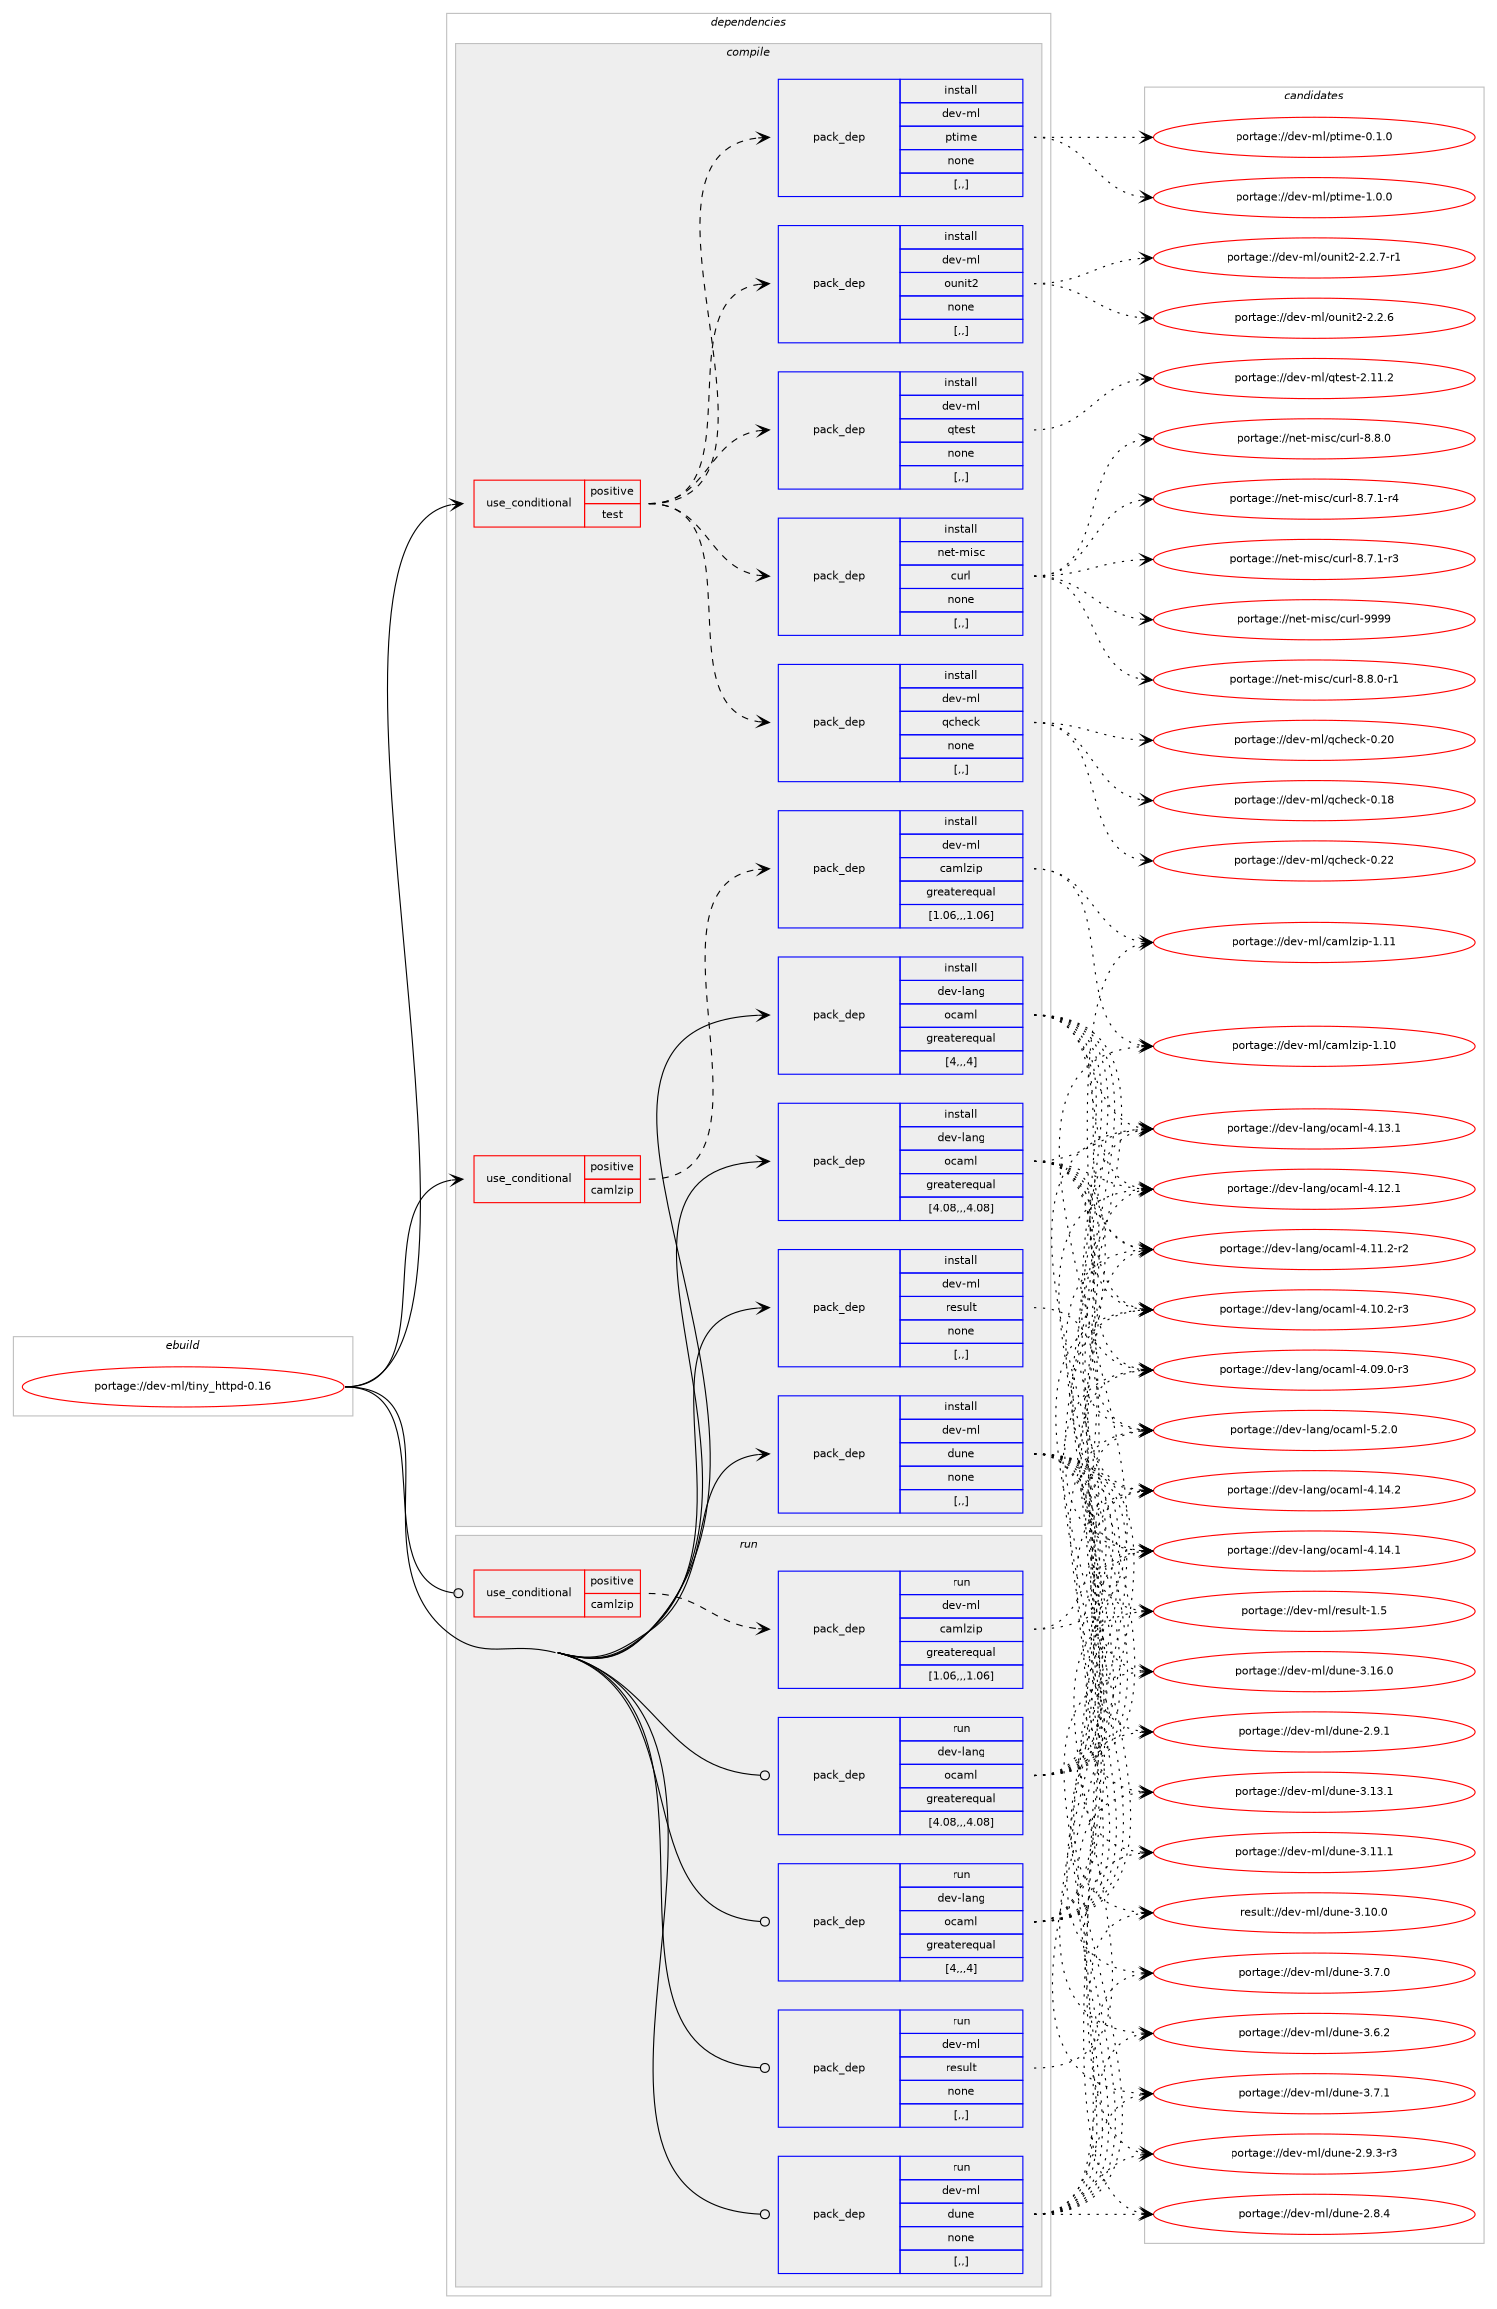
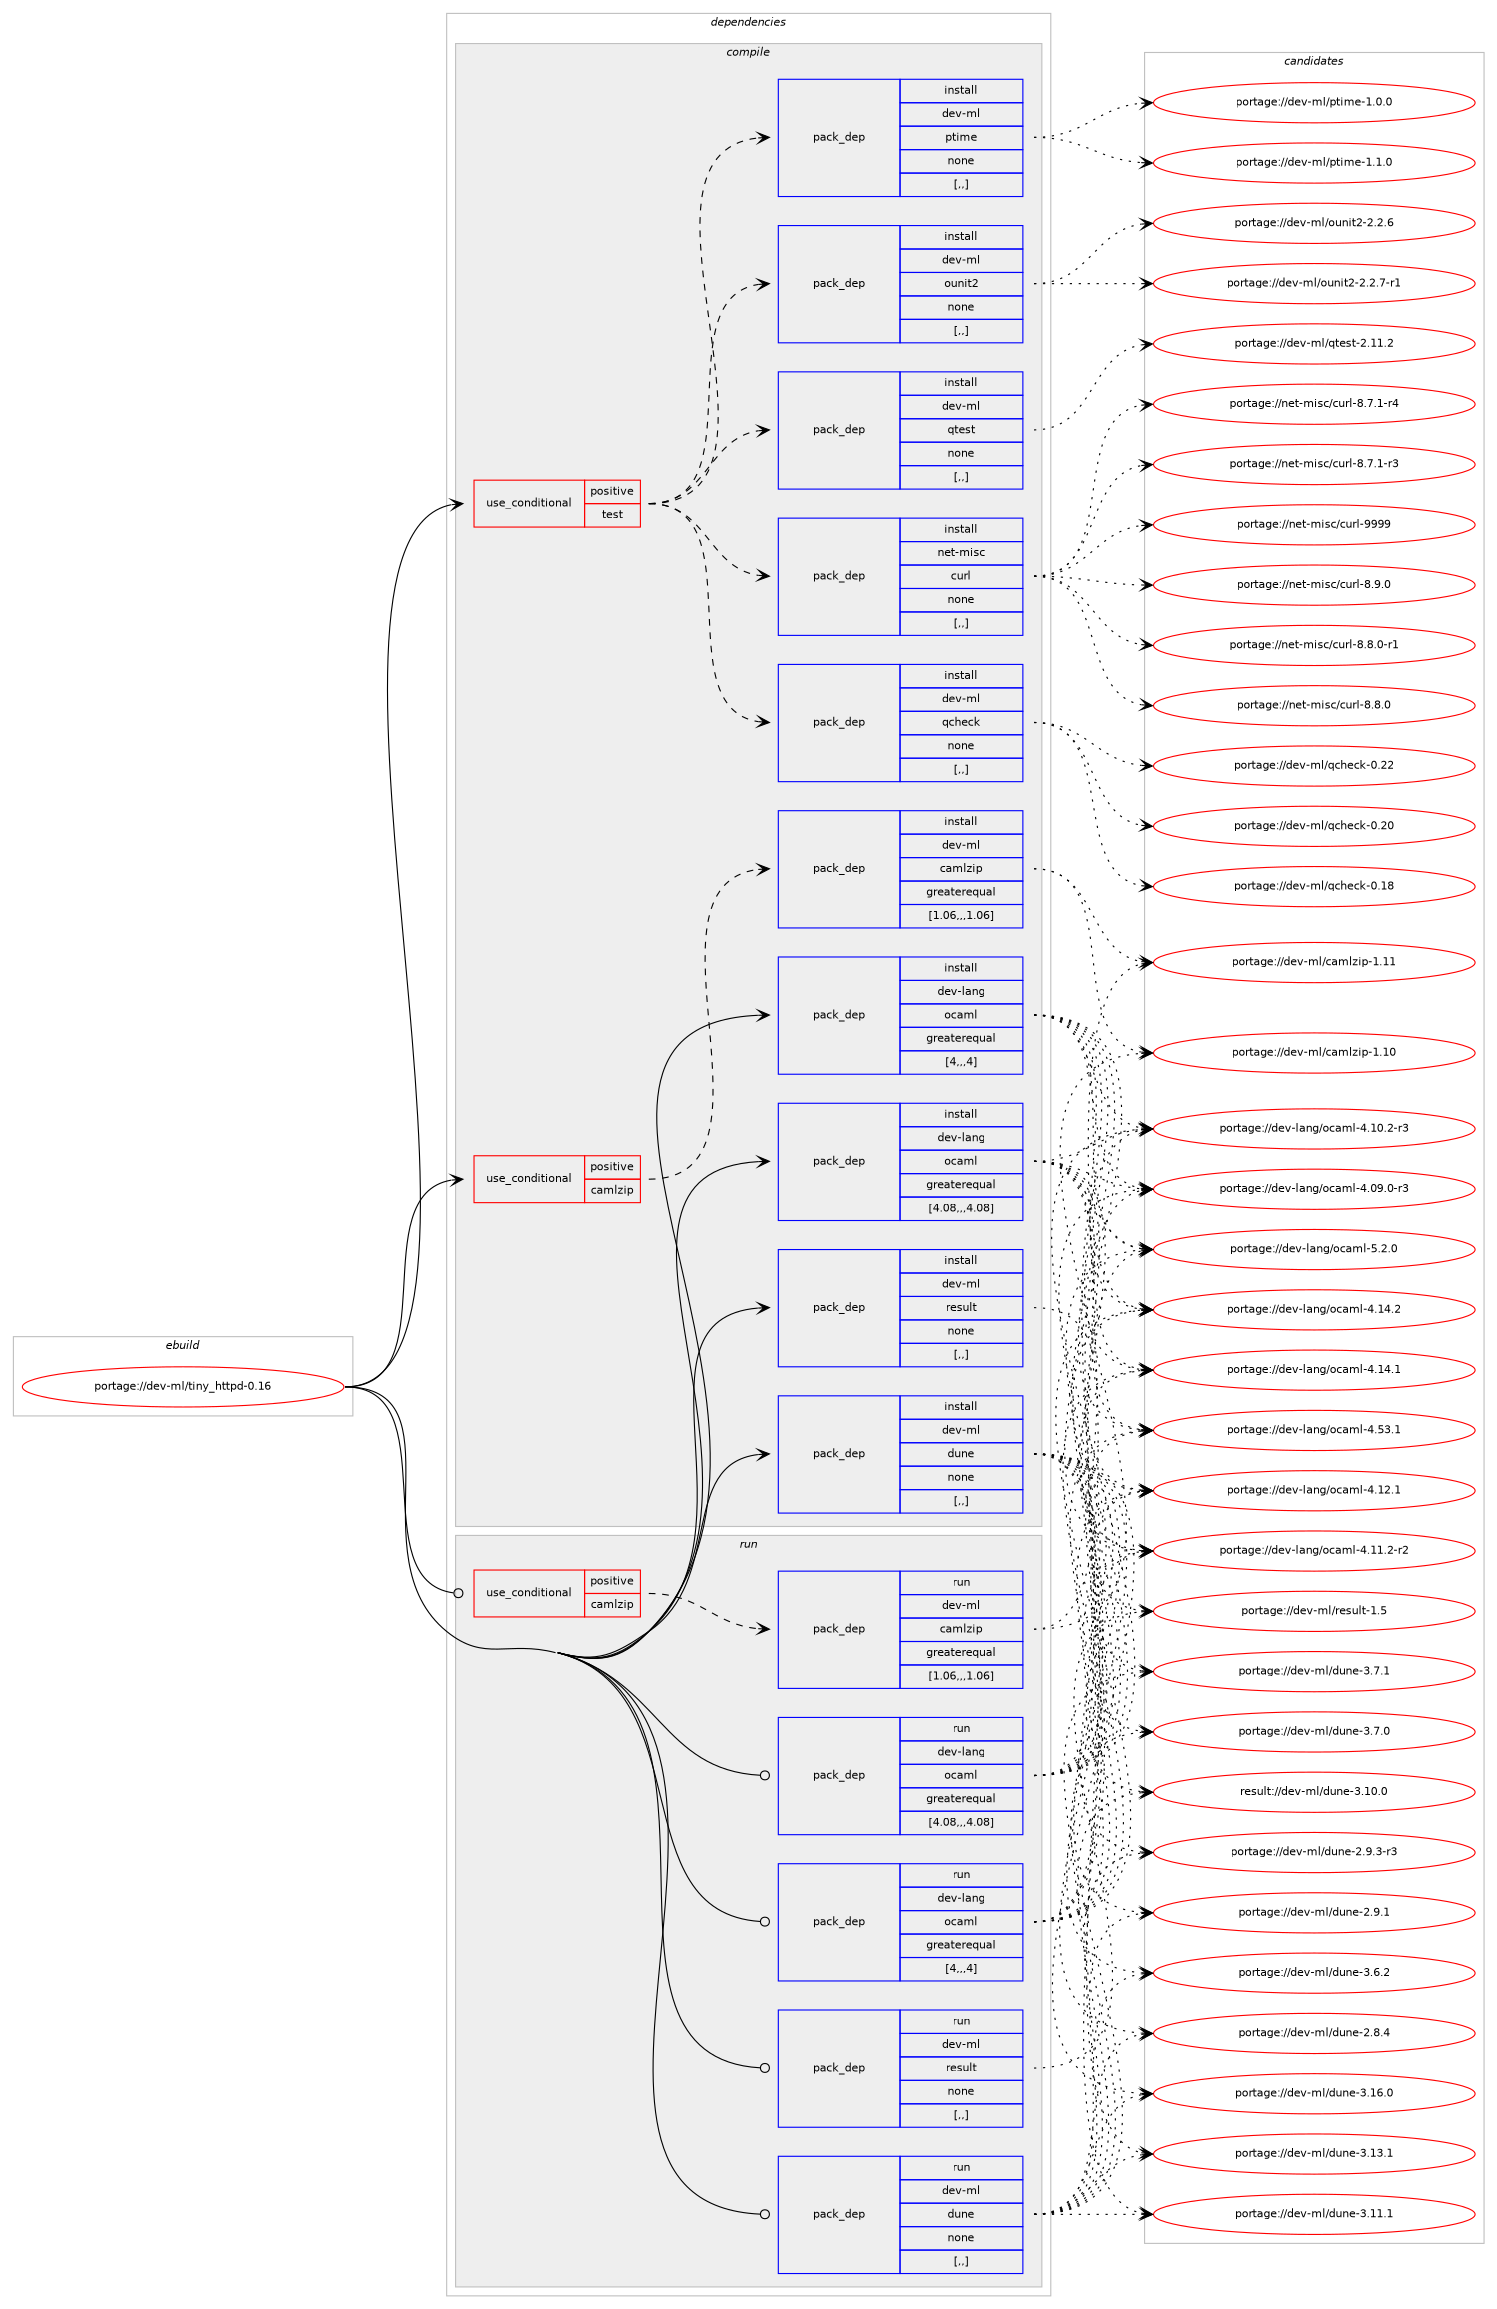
(1314, 137) -> (1314, 163)
none -> (1314, 585)
(1314, 1129) -> (1314, 1430)
